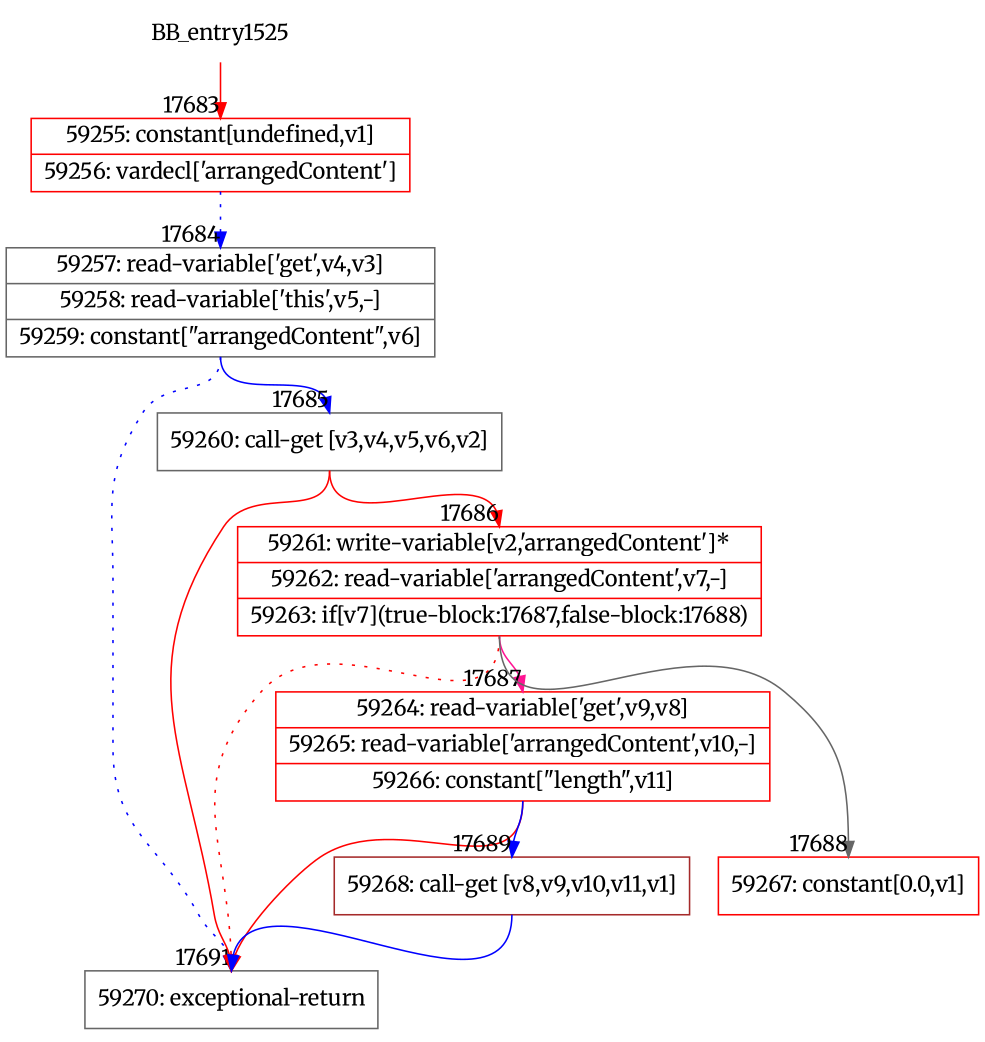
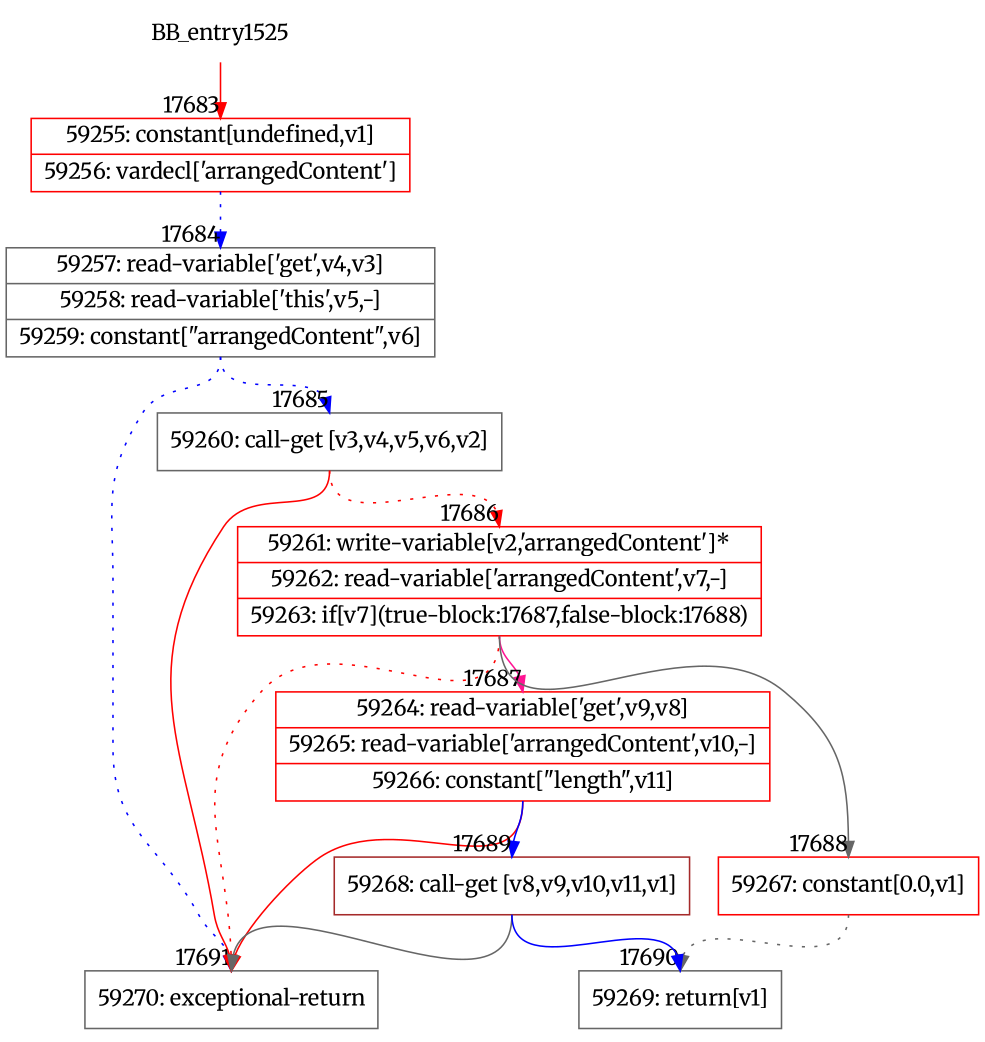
(267, 385) -> (267, 385)
(407, 500) -> (407, 500)
(379, 945) -> (379, 945)
none -> (680, 1000)
